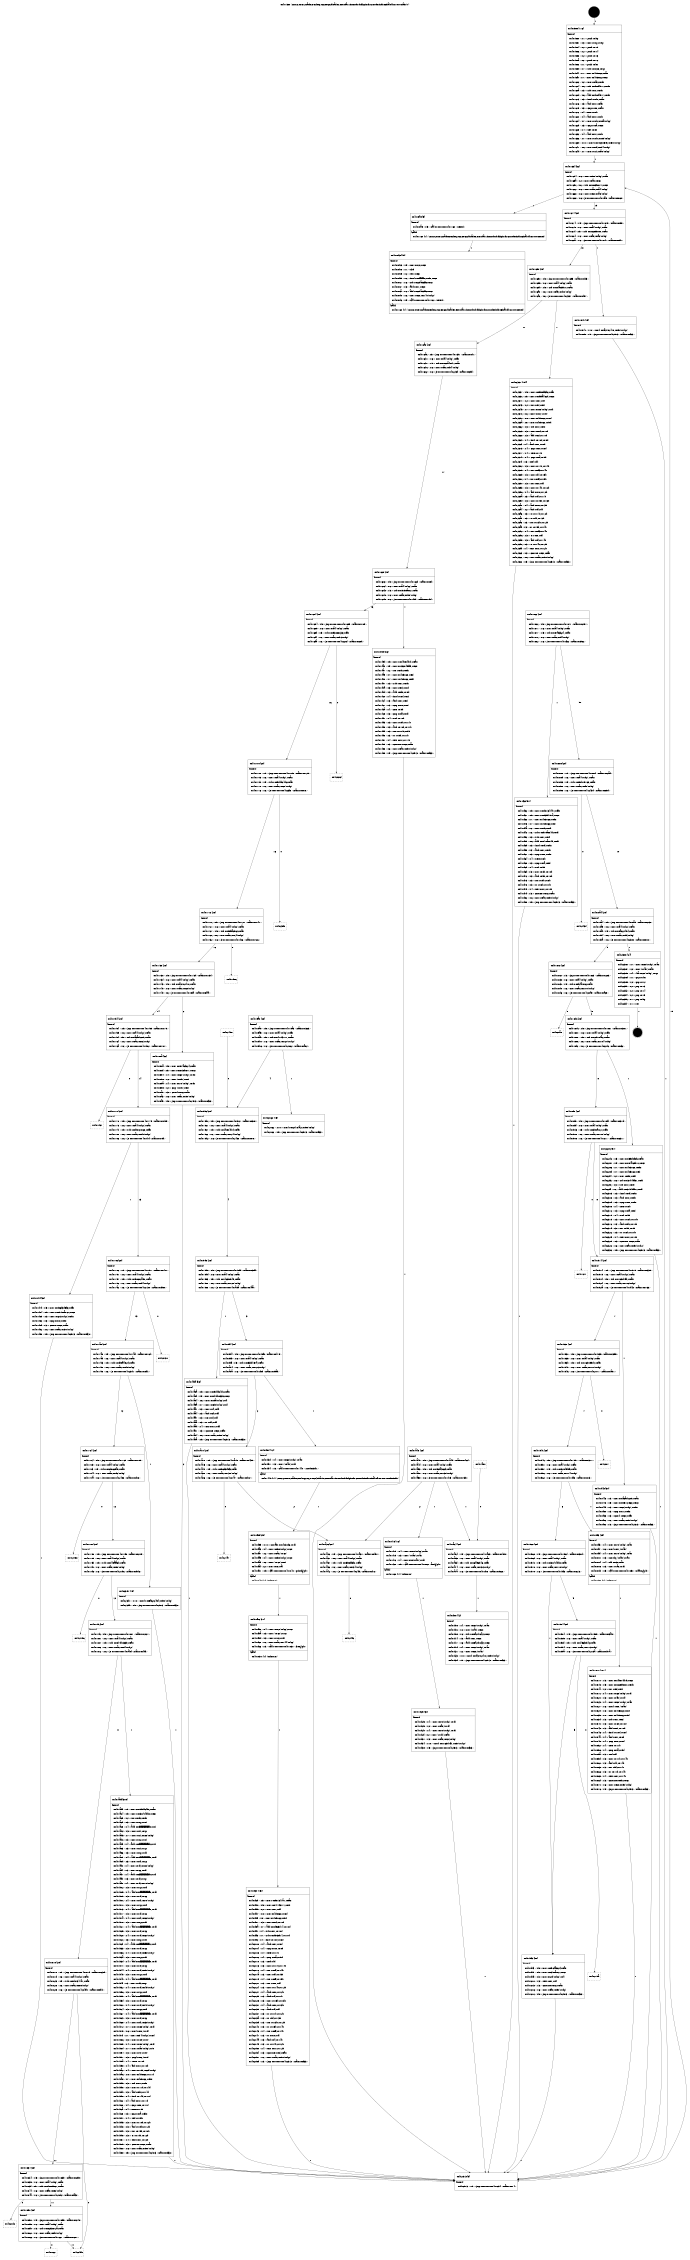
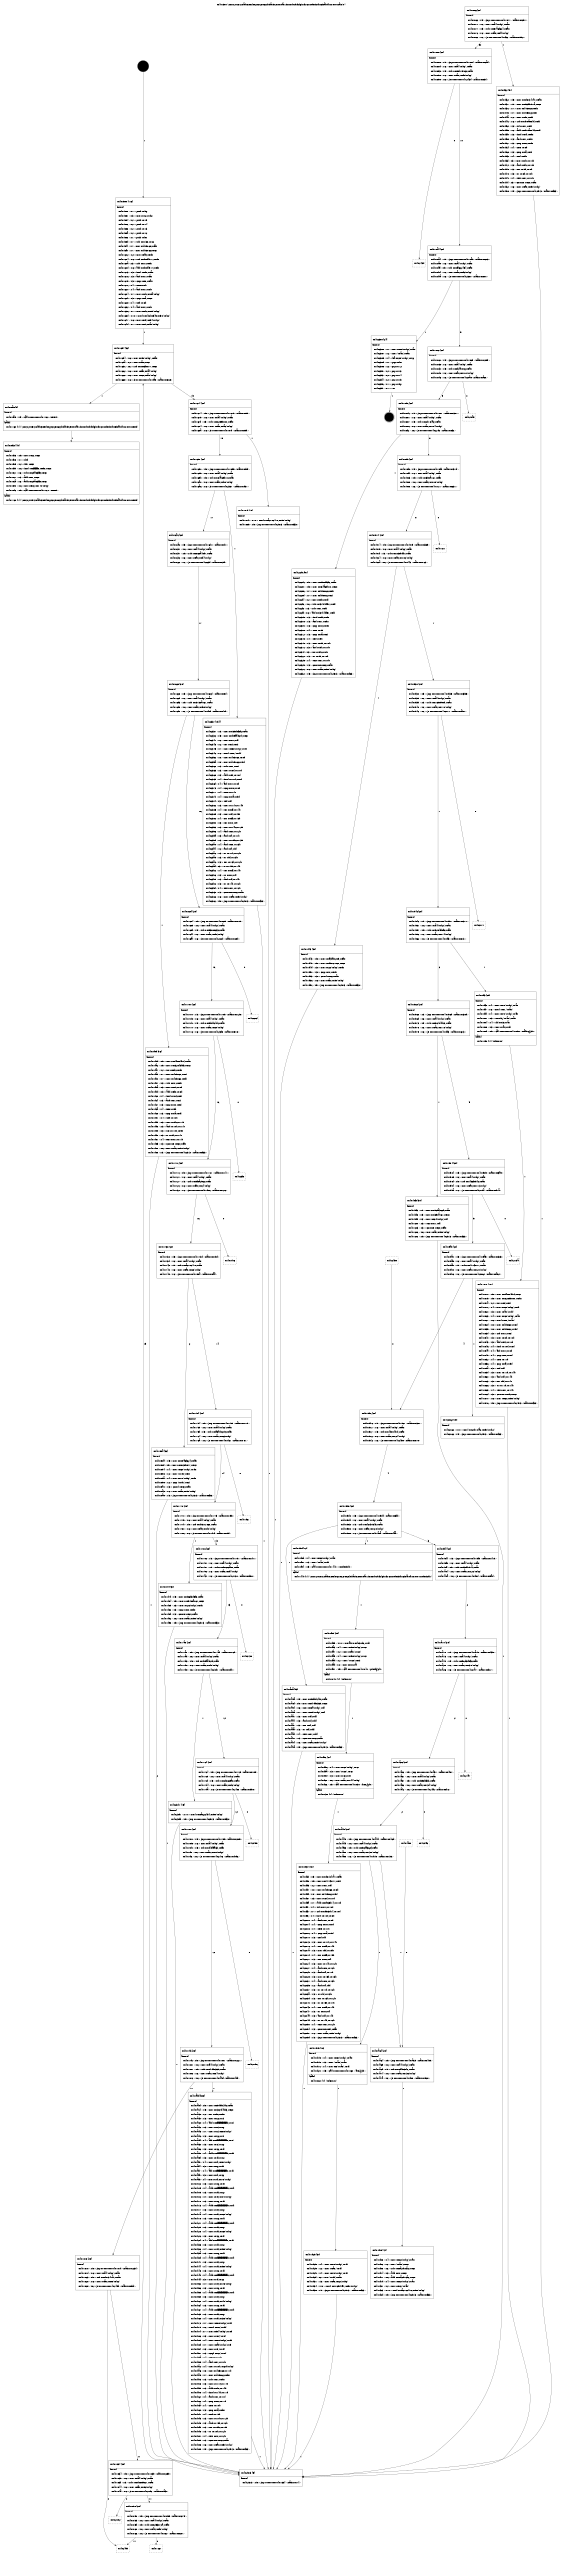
(290, 1410) -> (366, 1540)
(394, 1511) -> (395, 1809)
(556, 1804) -> (473, 1218)
